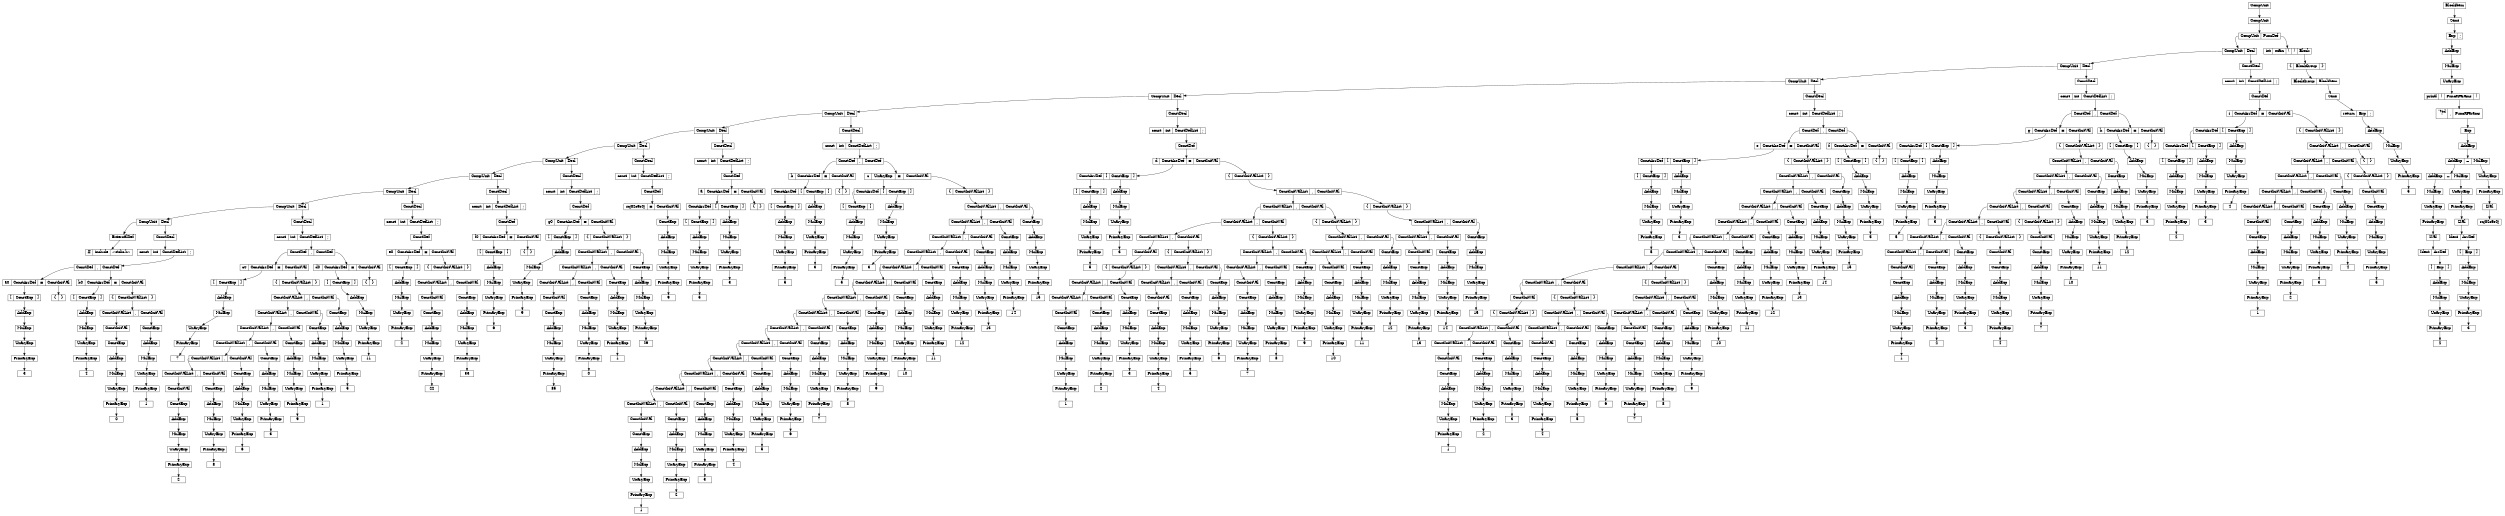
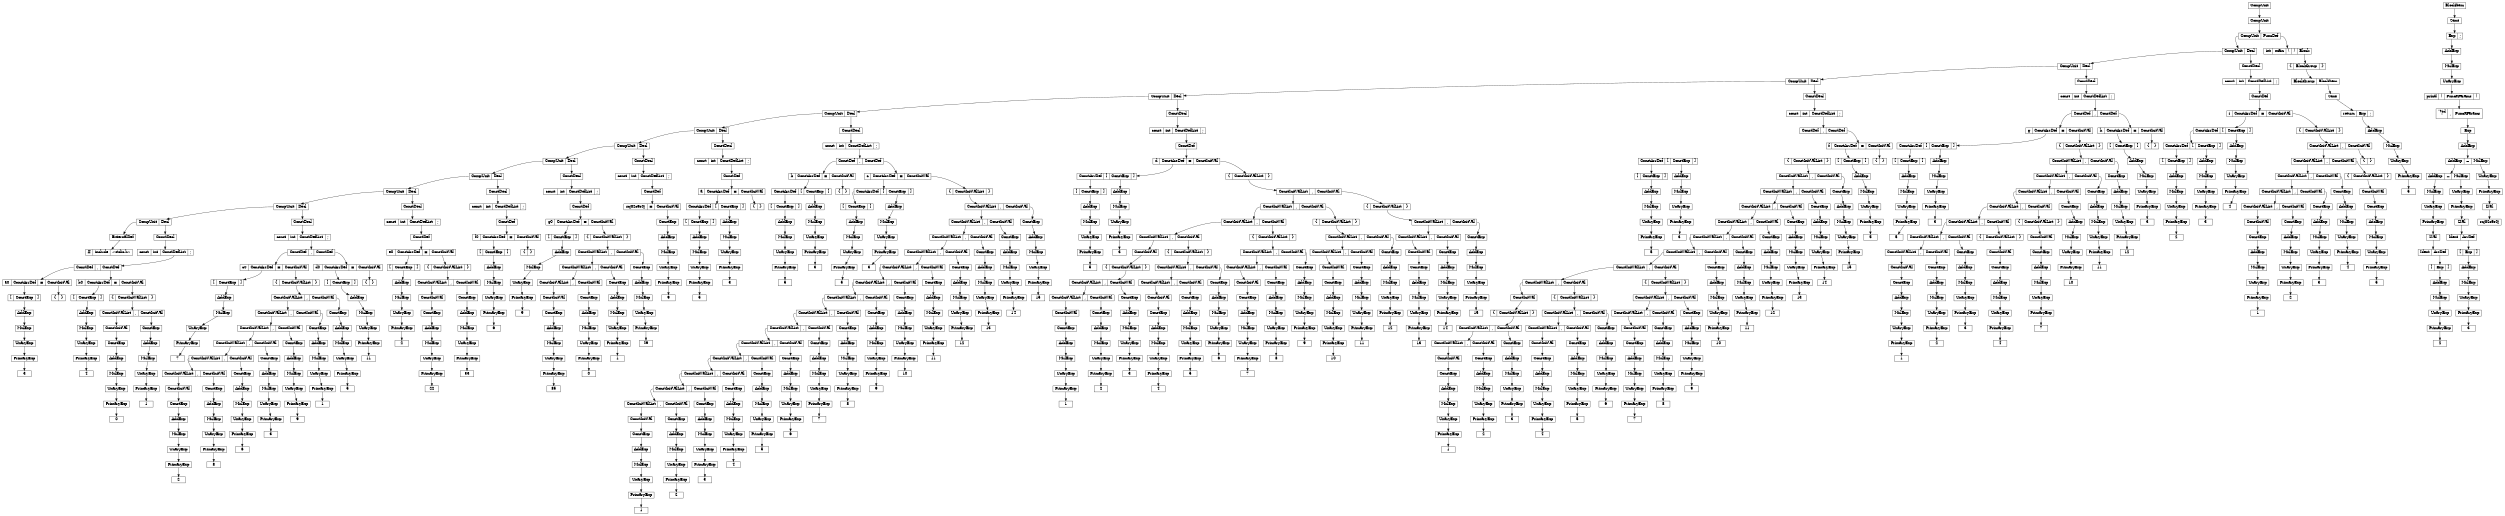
(1788, 146) -> none
(883, 176) -> (884, 176)
